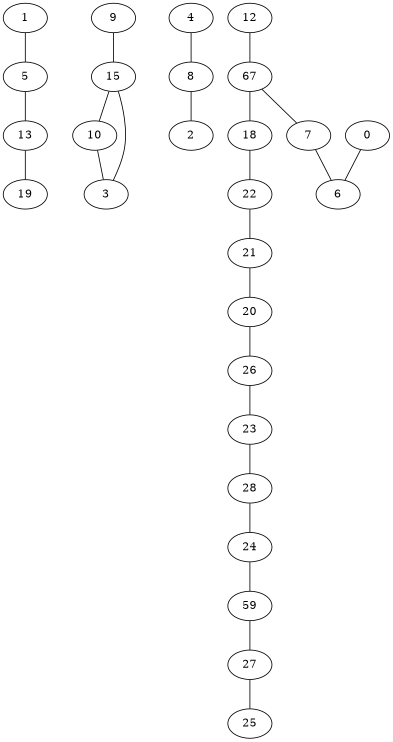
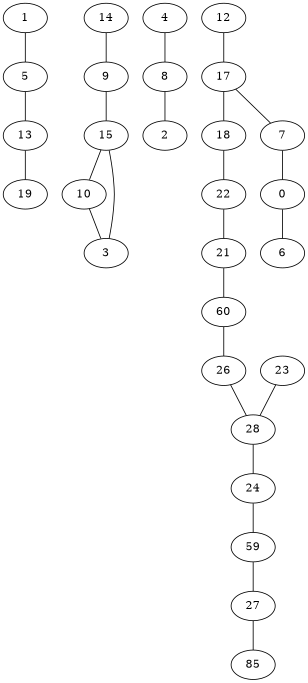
none -> (106, 18)
(250, 77) -> (224, 77)
(323, 165) -> (283, 165)
(250, 312) -> (224, 312)
(250, 400) -> (238, 400)
(250, 724) -> (253, 665)
